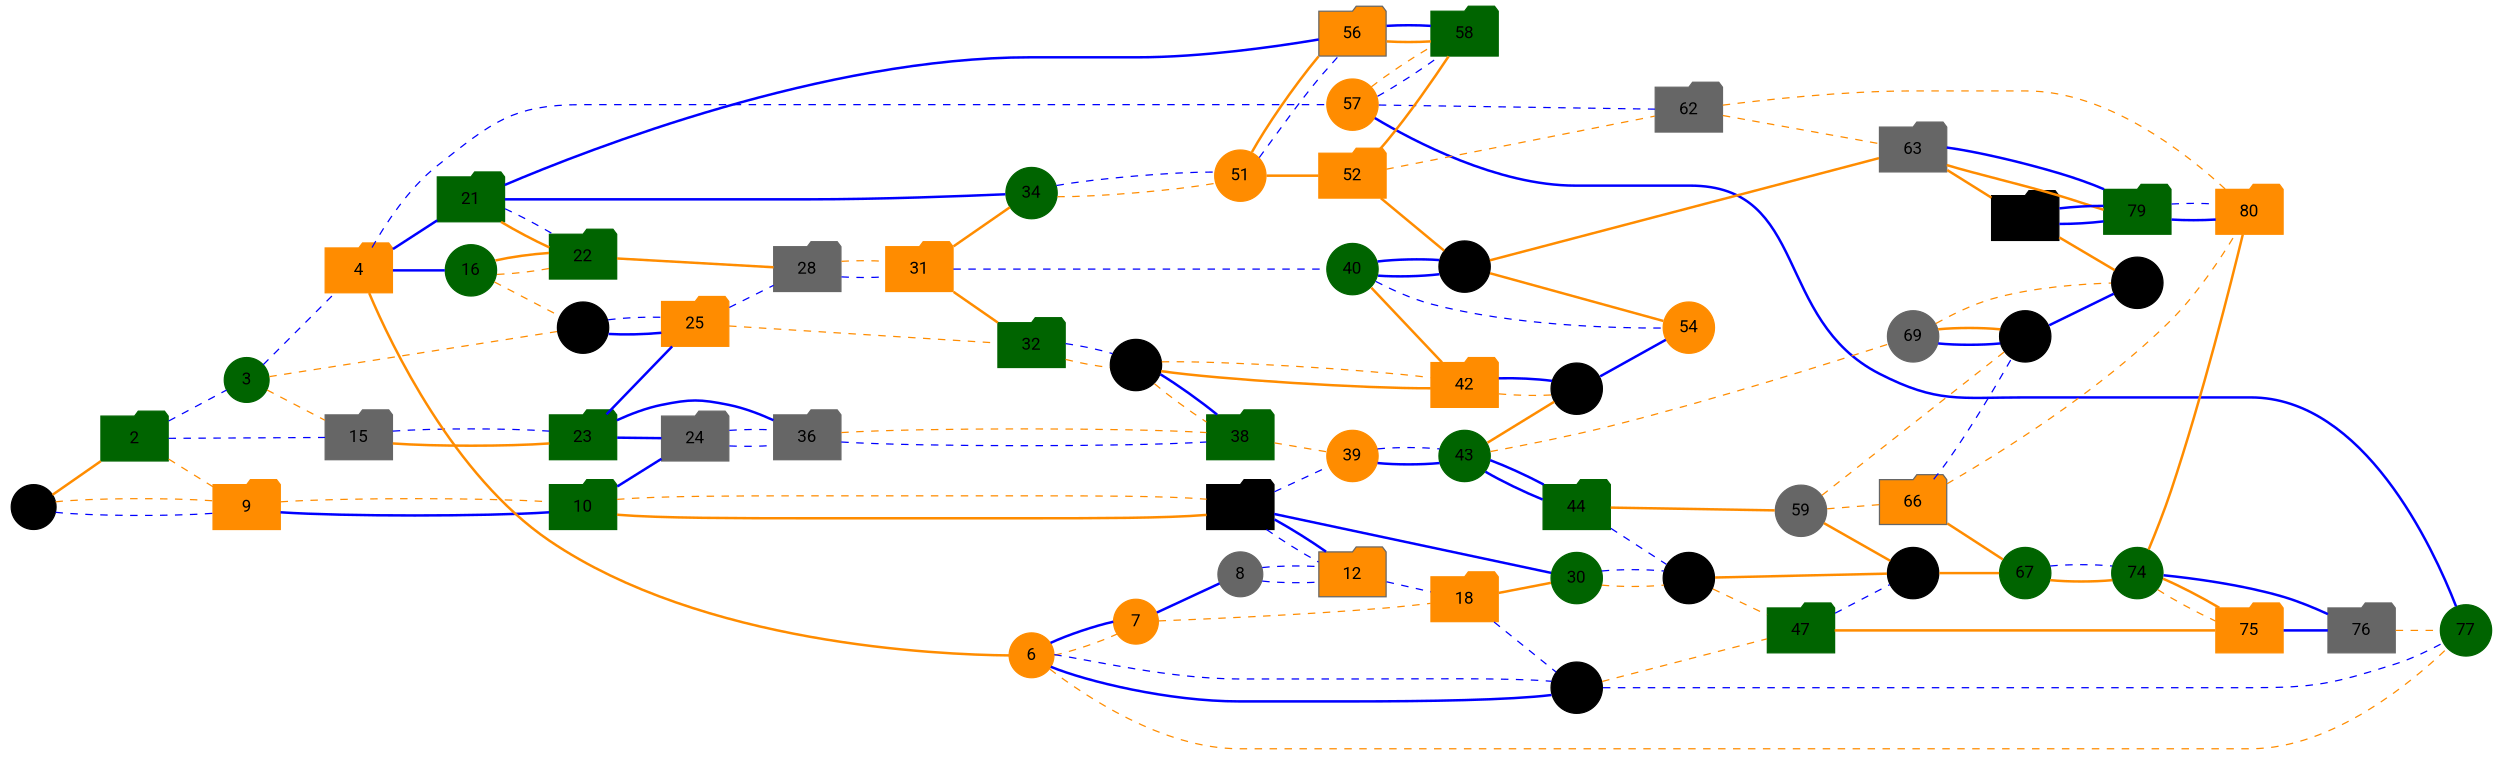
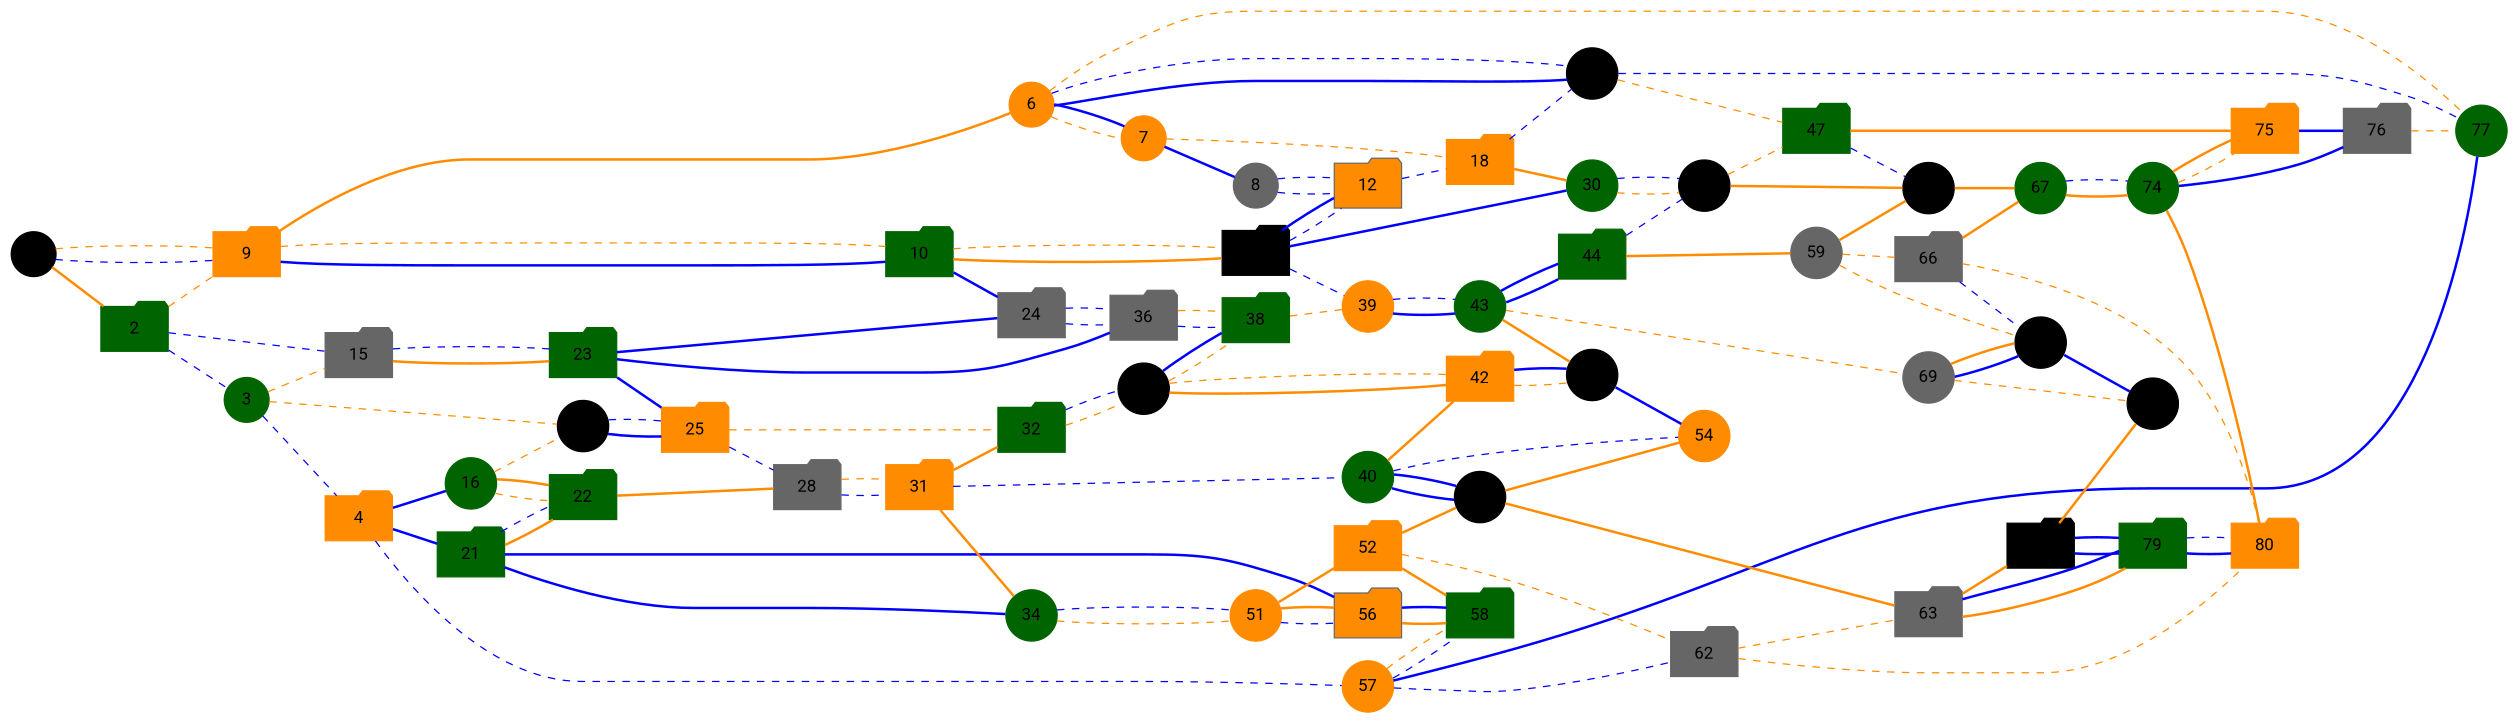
(1913, 502) -> (1929, 259)
(624, 581) -> (640, 159)
